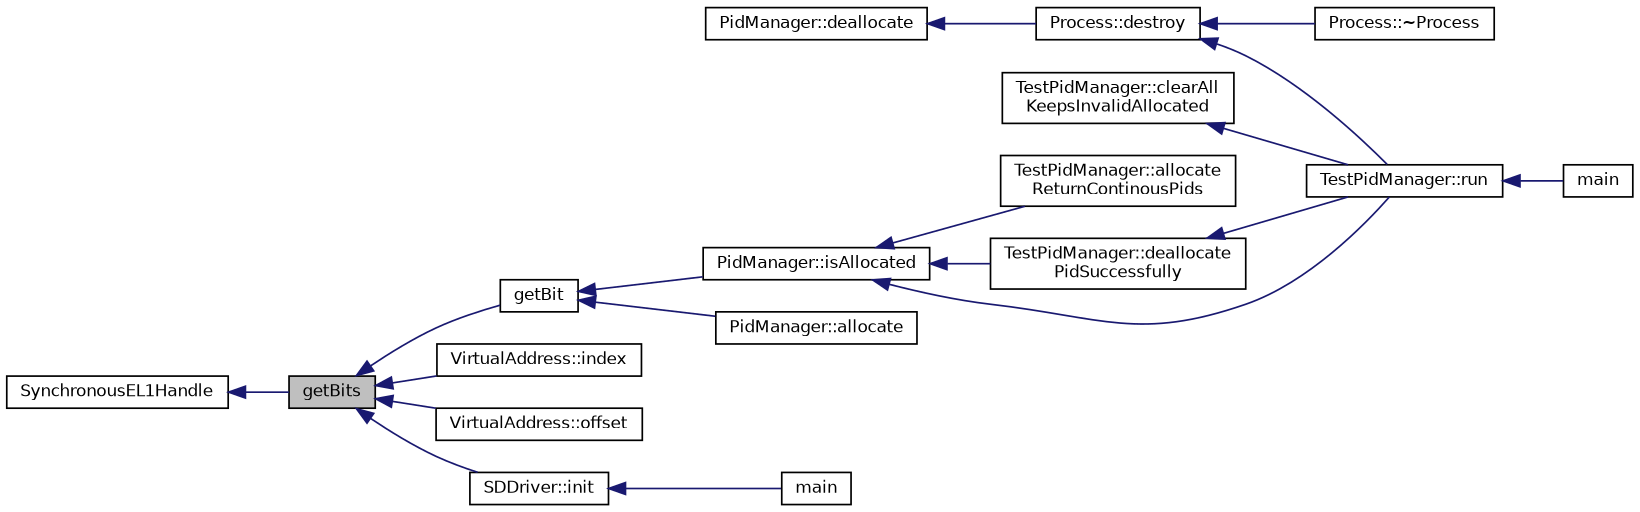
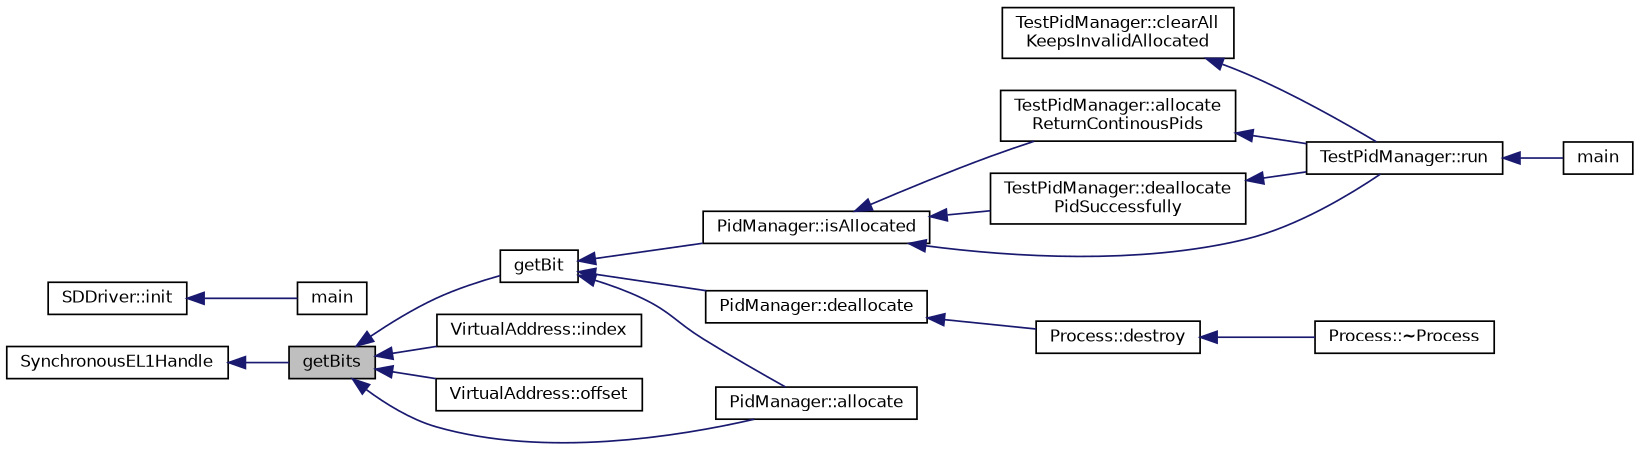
(1308, 95) -> (1280, 140)
none -> (651, 282)
(422, 449) -> (556, 442)
